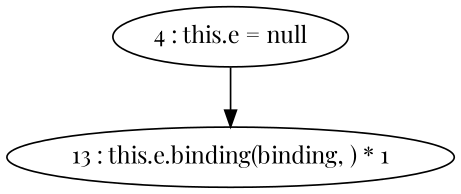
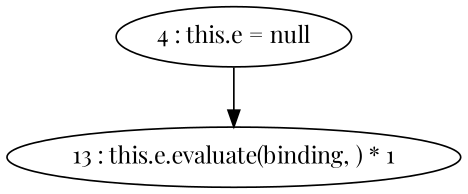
(231, 157) -> (234, 157)
